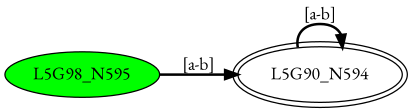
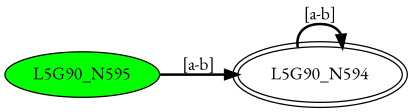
(82, 75) -> (82, 75)
